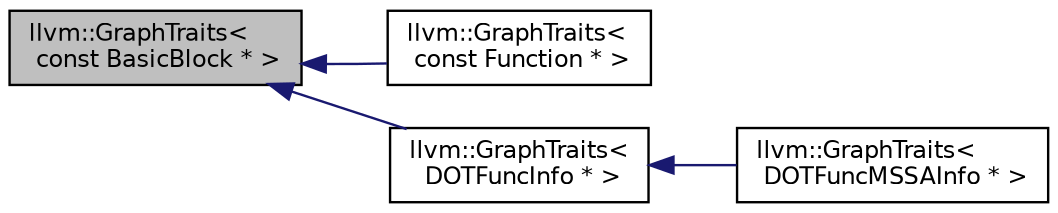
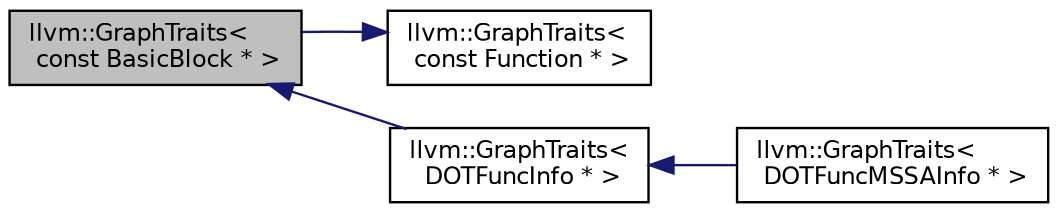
(357, 64) -> (332, 32)
